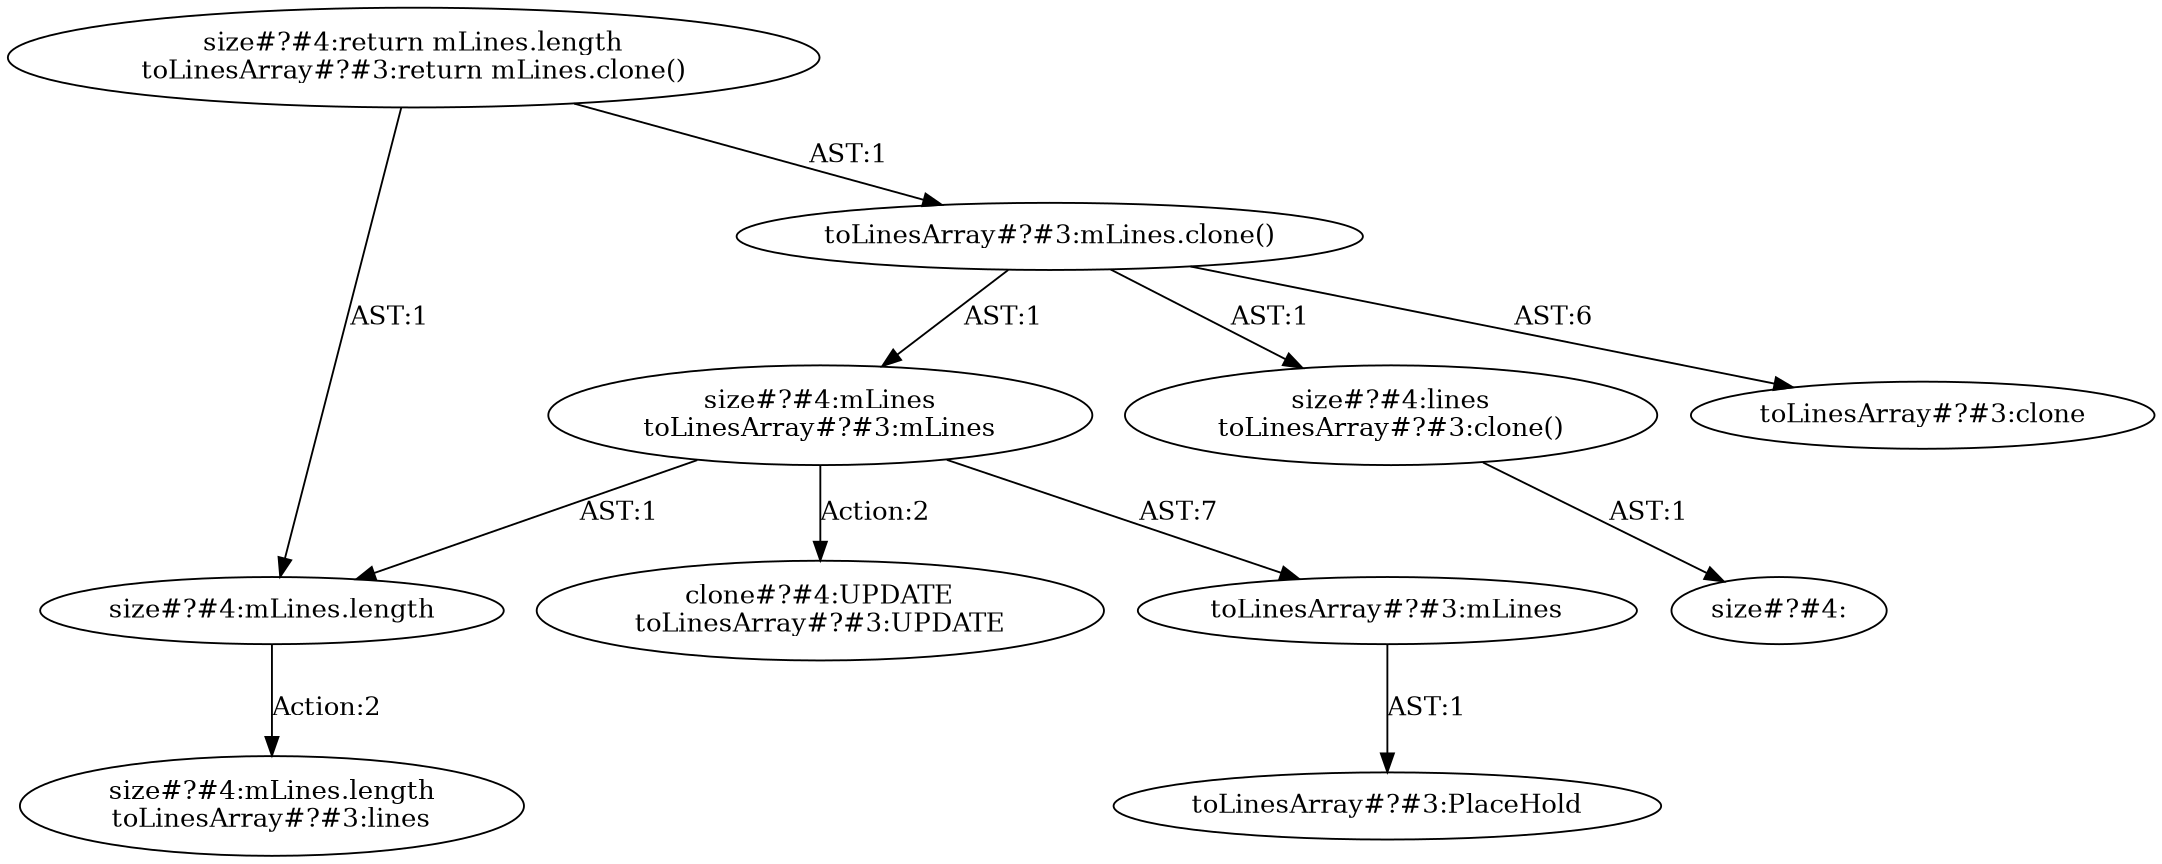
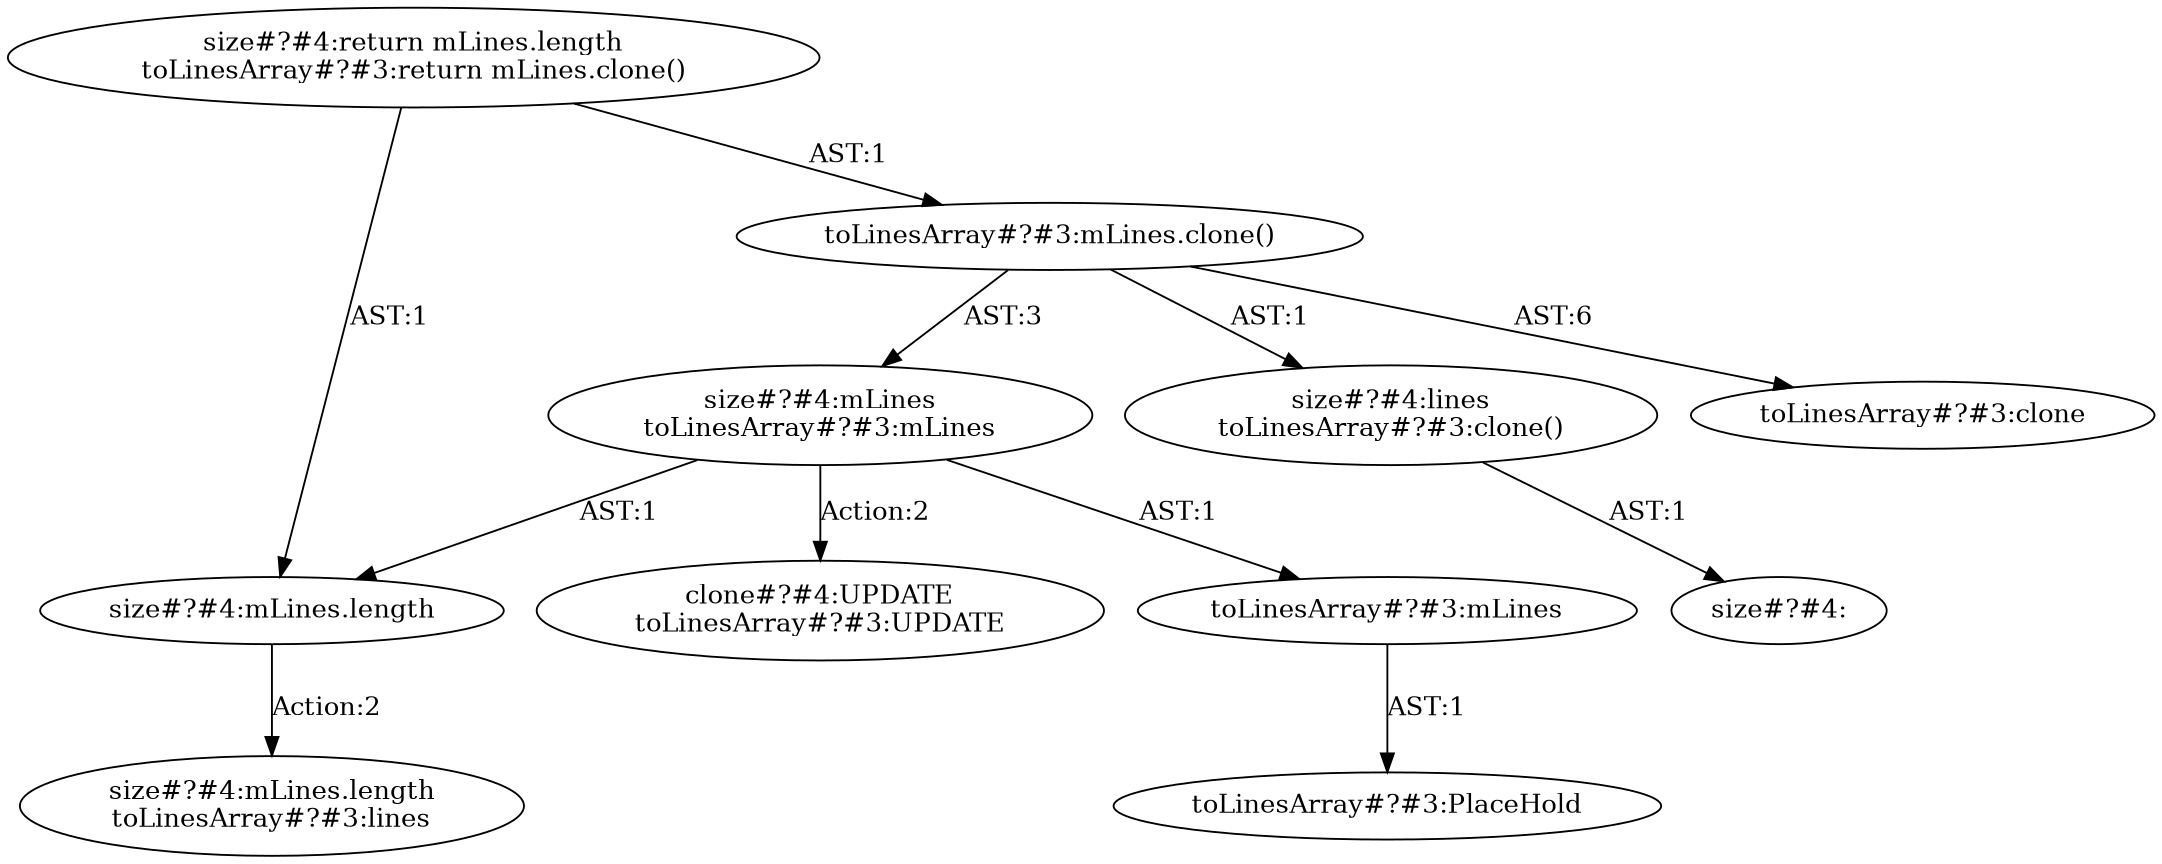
(1004, 318) -> (1004, 318)
(1179, 513) -> (1179, 513)
